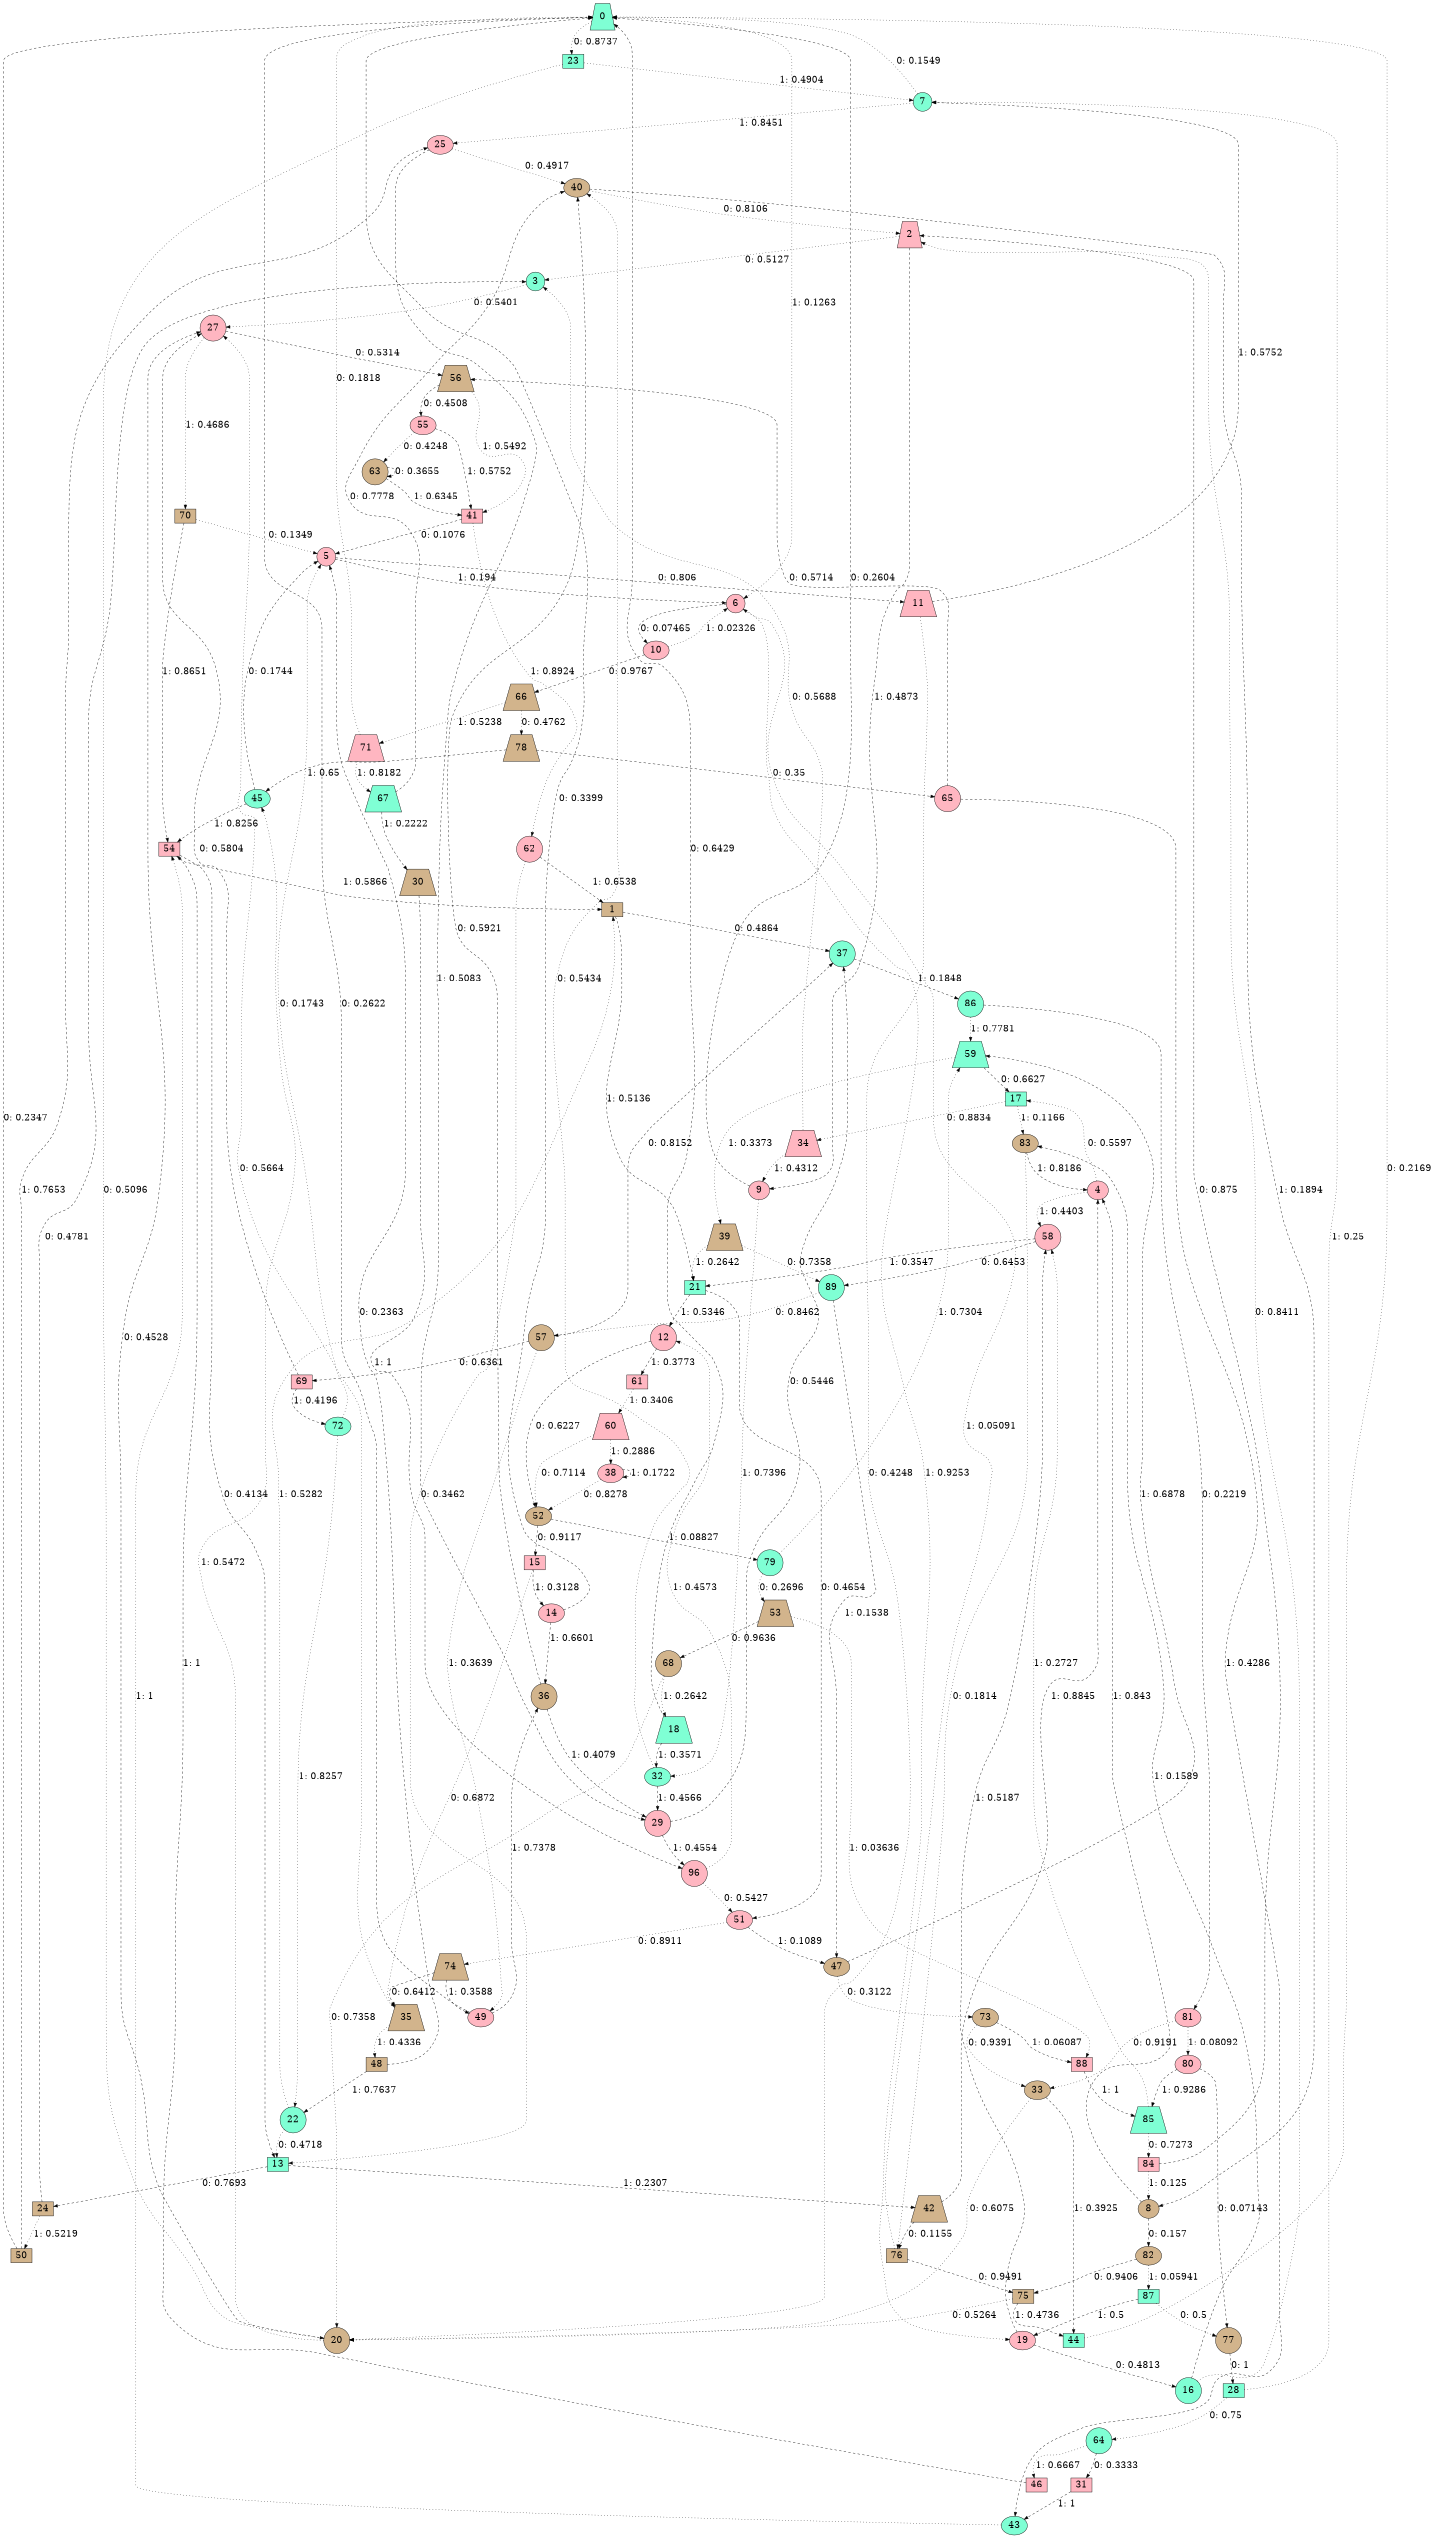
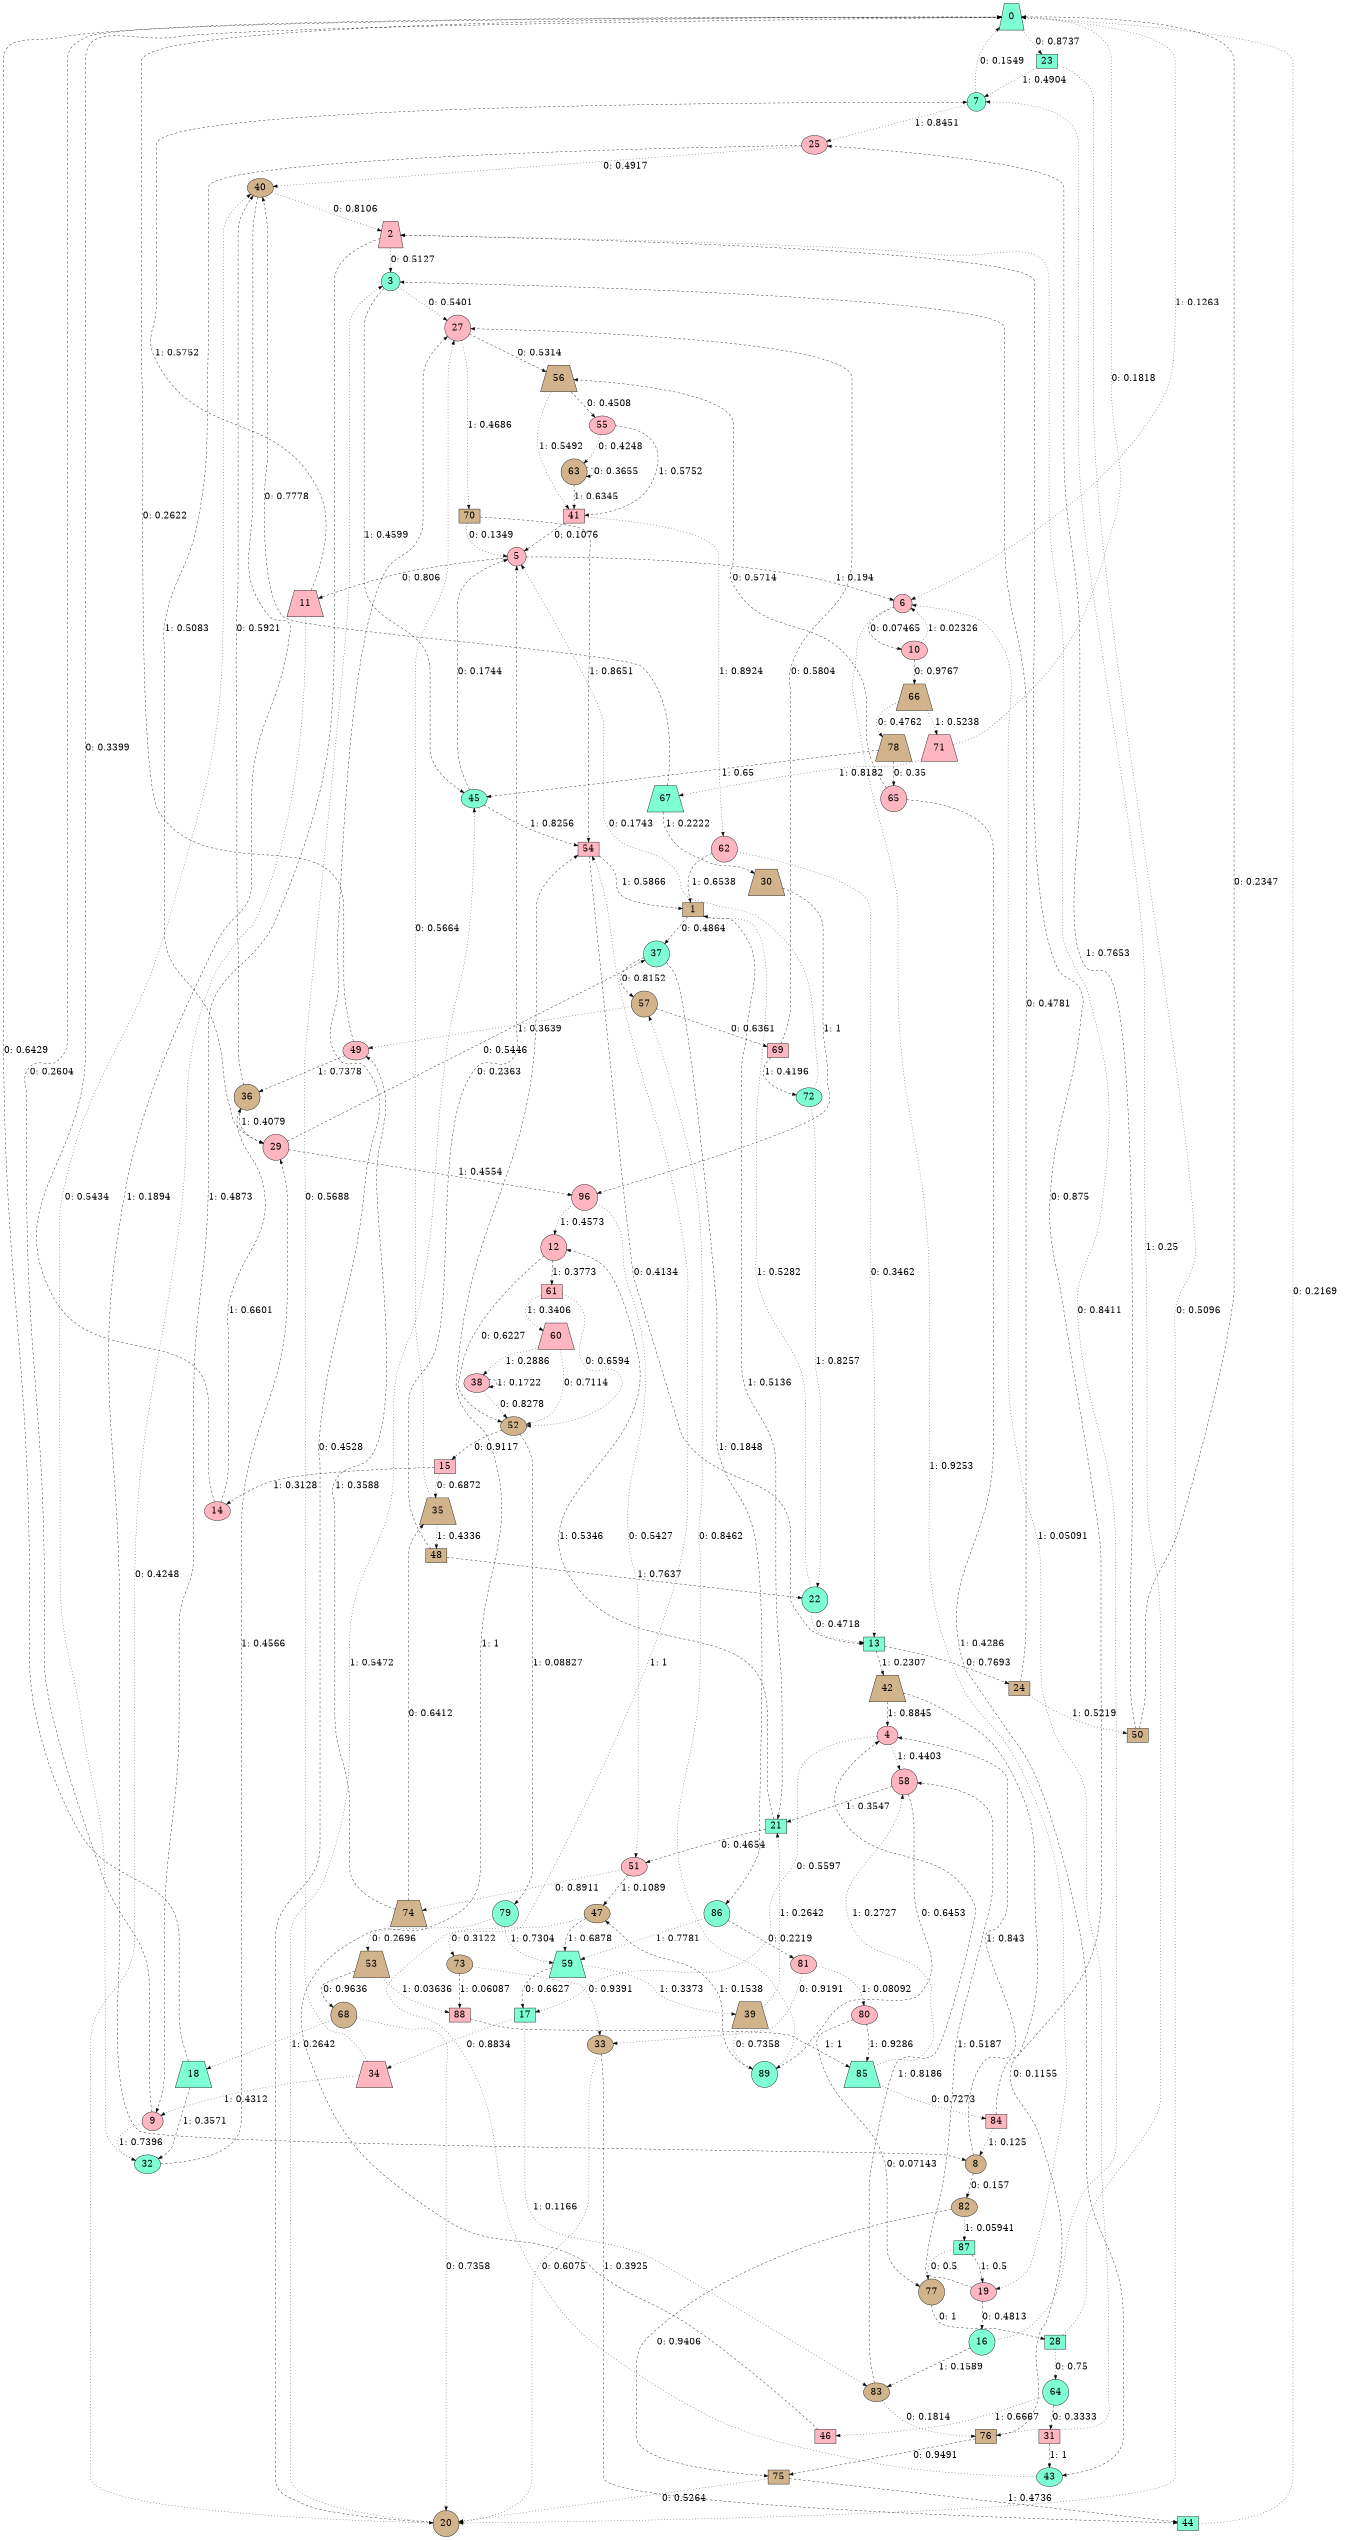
none -> (364, 556)
(644, 1136) -> (621, 976)
none -> (617, 1373)
